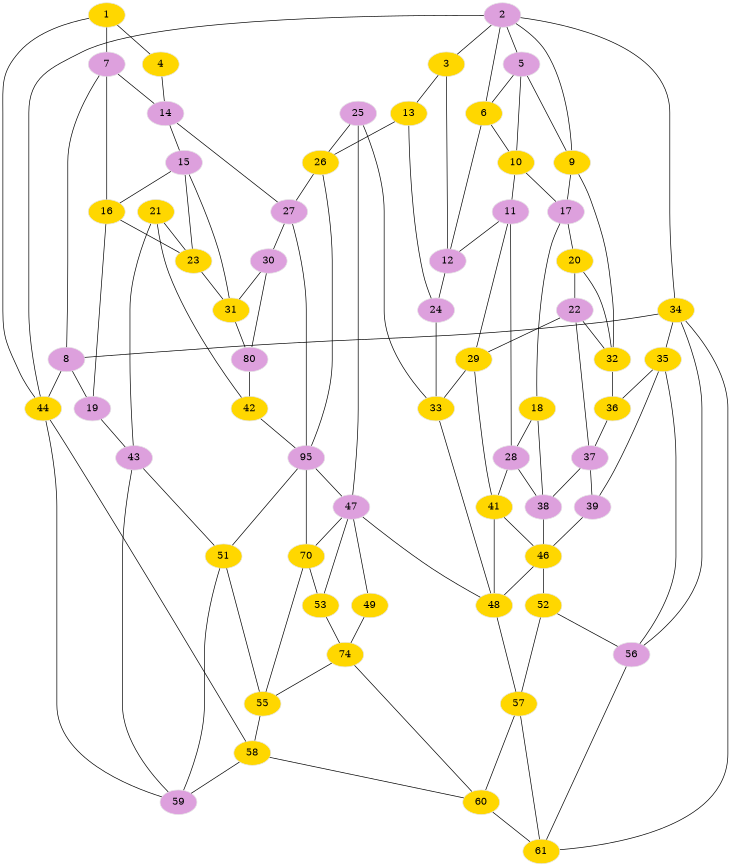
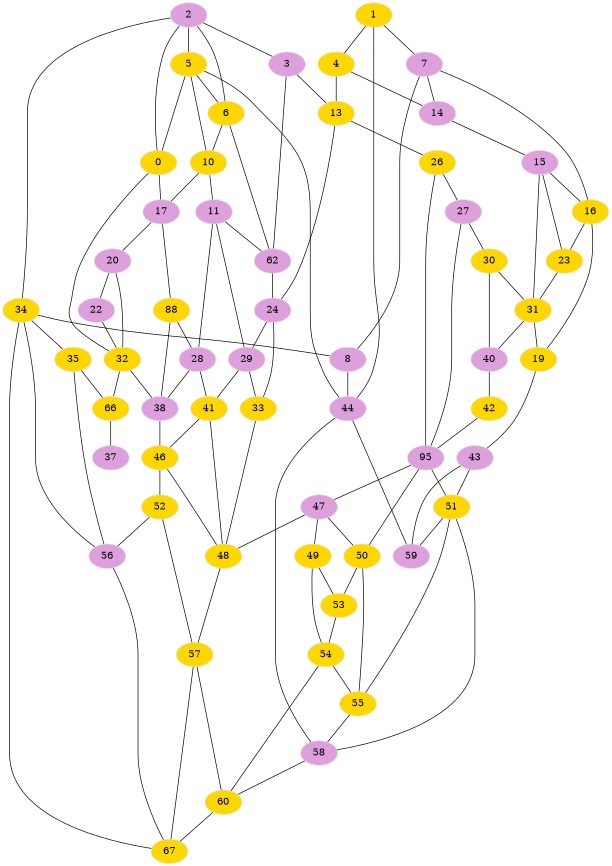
(98, 46) -> (310, 215)
(446, 64) -> (287, 64)
(522, 64) -> (189, 64)
none -> (336, 89)
(358, 113) -> none
(227, 163) -> none
(572, 163) -> (159, 163)
(156, 212) -> none
(269, 261) -> (489, 261)
(448, 261) -> (273, 261)
(575, 261) -> (113, 261)
(524, 335) -> (260, 335)
(250, 359) -> (489, 359)
(474, 359) -> (247, 359)
(79, 384) -> (536, 335)
(582, 384) -> none
(43, 409) -> (348, 409)
(92, 409) -> (538, 359)
(537, 409) -> (172, 310)
(612, 409) -> (111, 409)
(567, 482) -> (141, 384)
(593, 507) -> none
(306, 556) -> (362, 556)
(336, 556) -> (326, 581)
(345, 655) -> (326, 655)
(252, 753) -> (319, 753)
(215, 778) -> (471, 676)
(541, 851) -> (169, 851)
